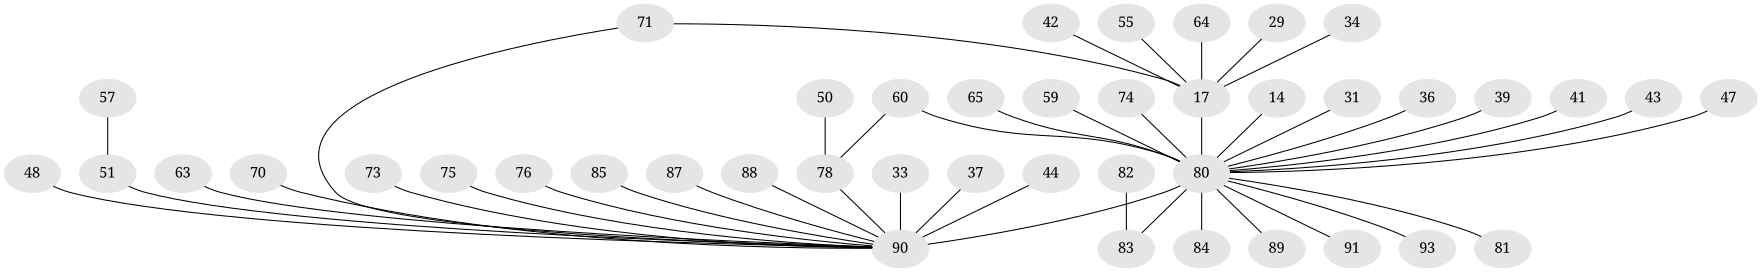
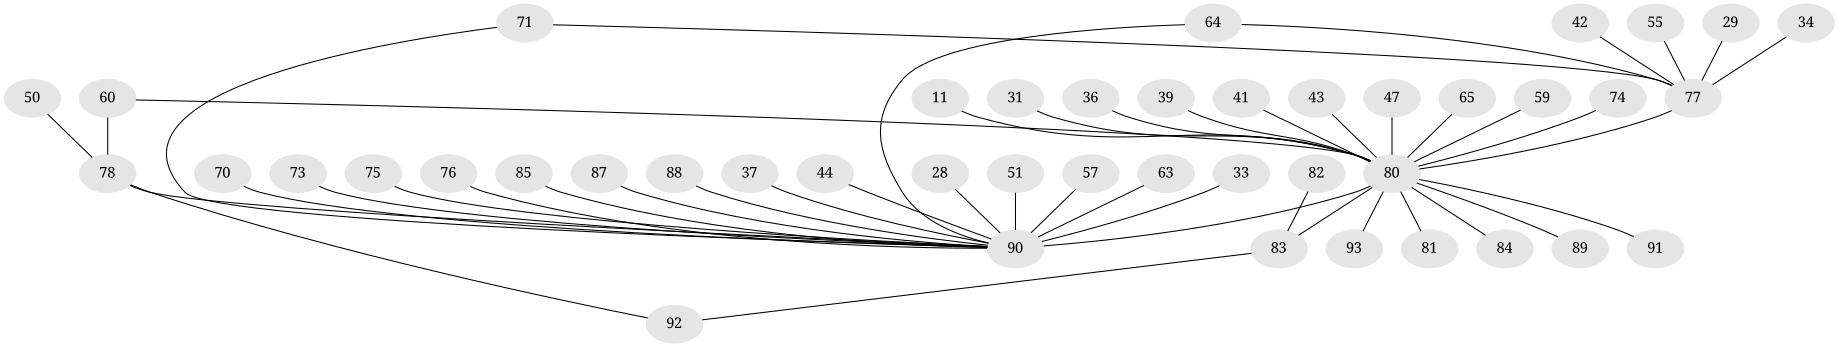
none -> (930, 62)
(1202, 98) -> (1693, 98)
(1277, 98) -> (940, 98)
(108, 136) -> (1053, 211)
(32, 174) -> (940, 174)
none -> (675, 324)
